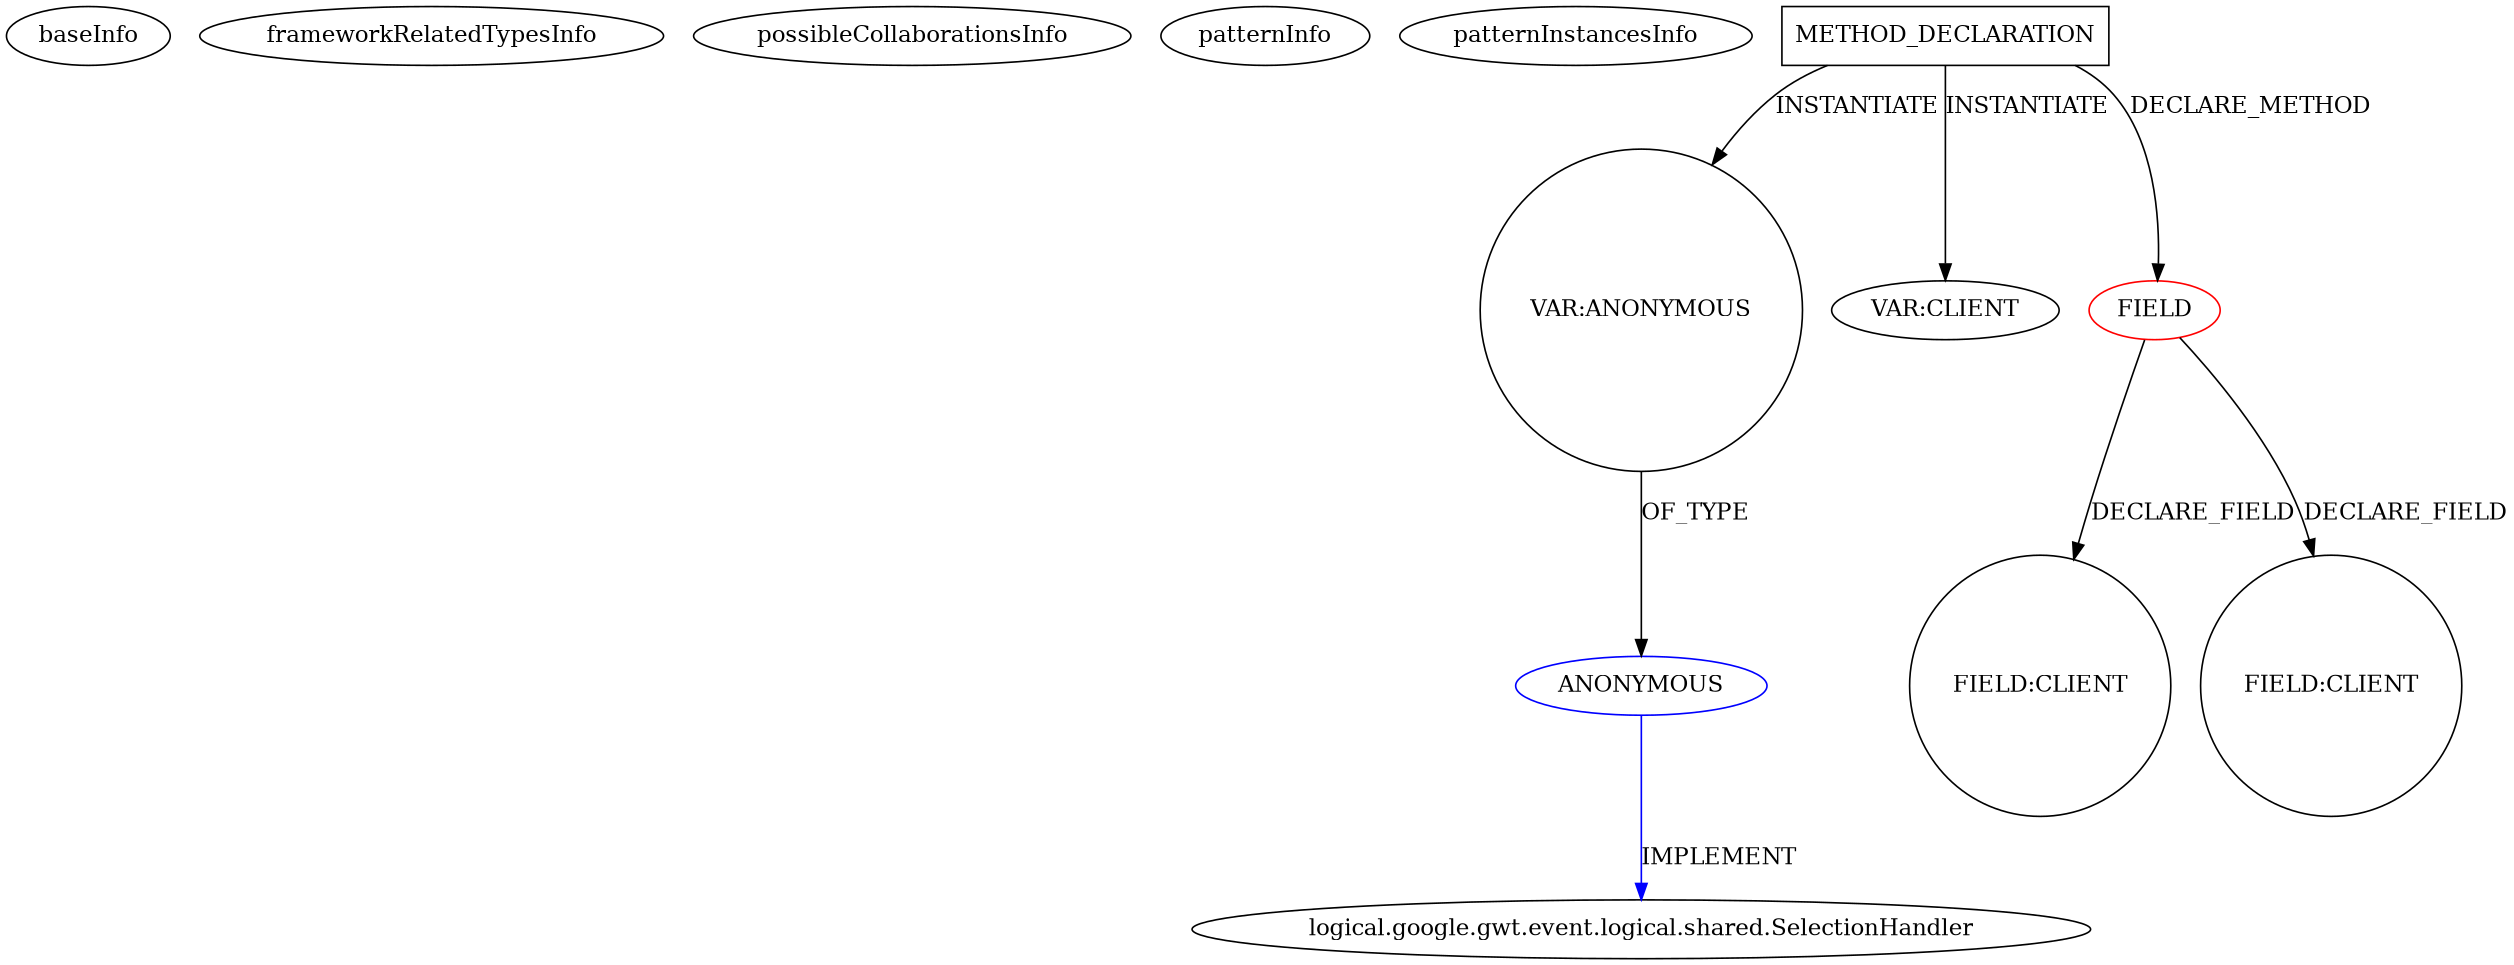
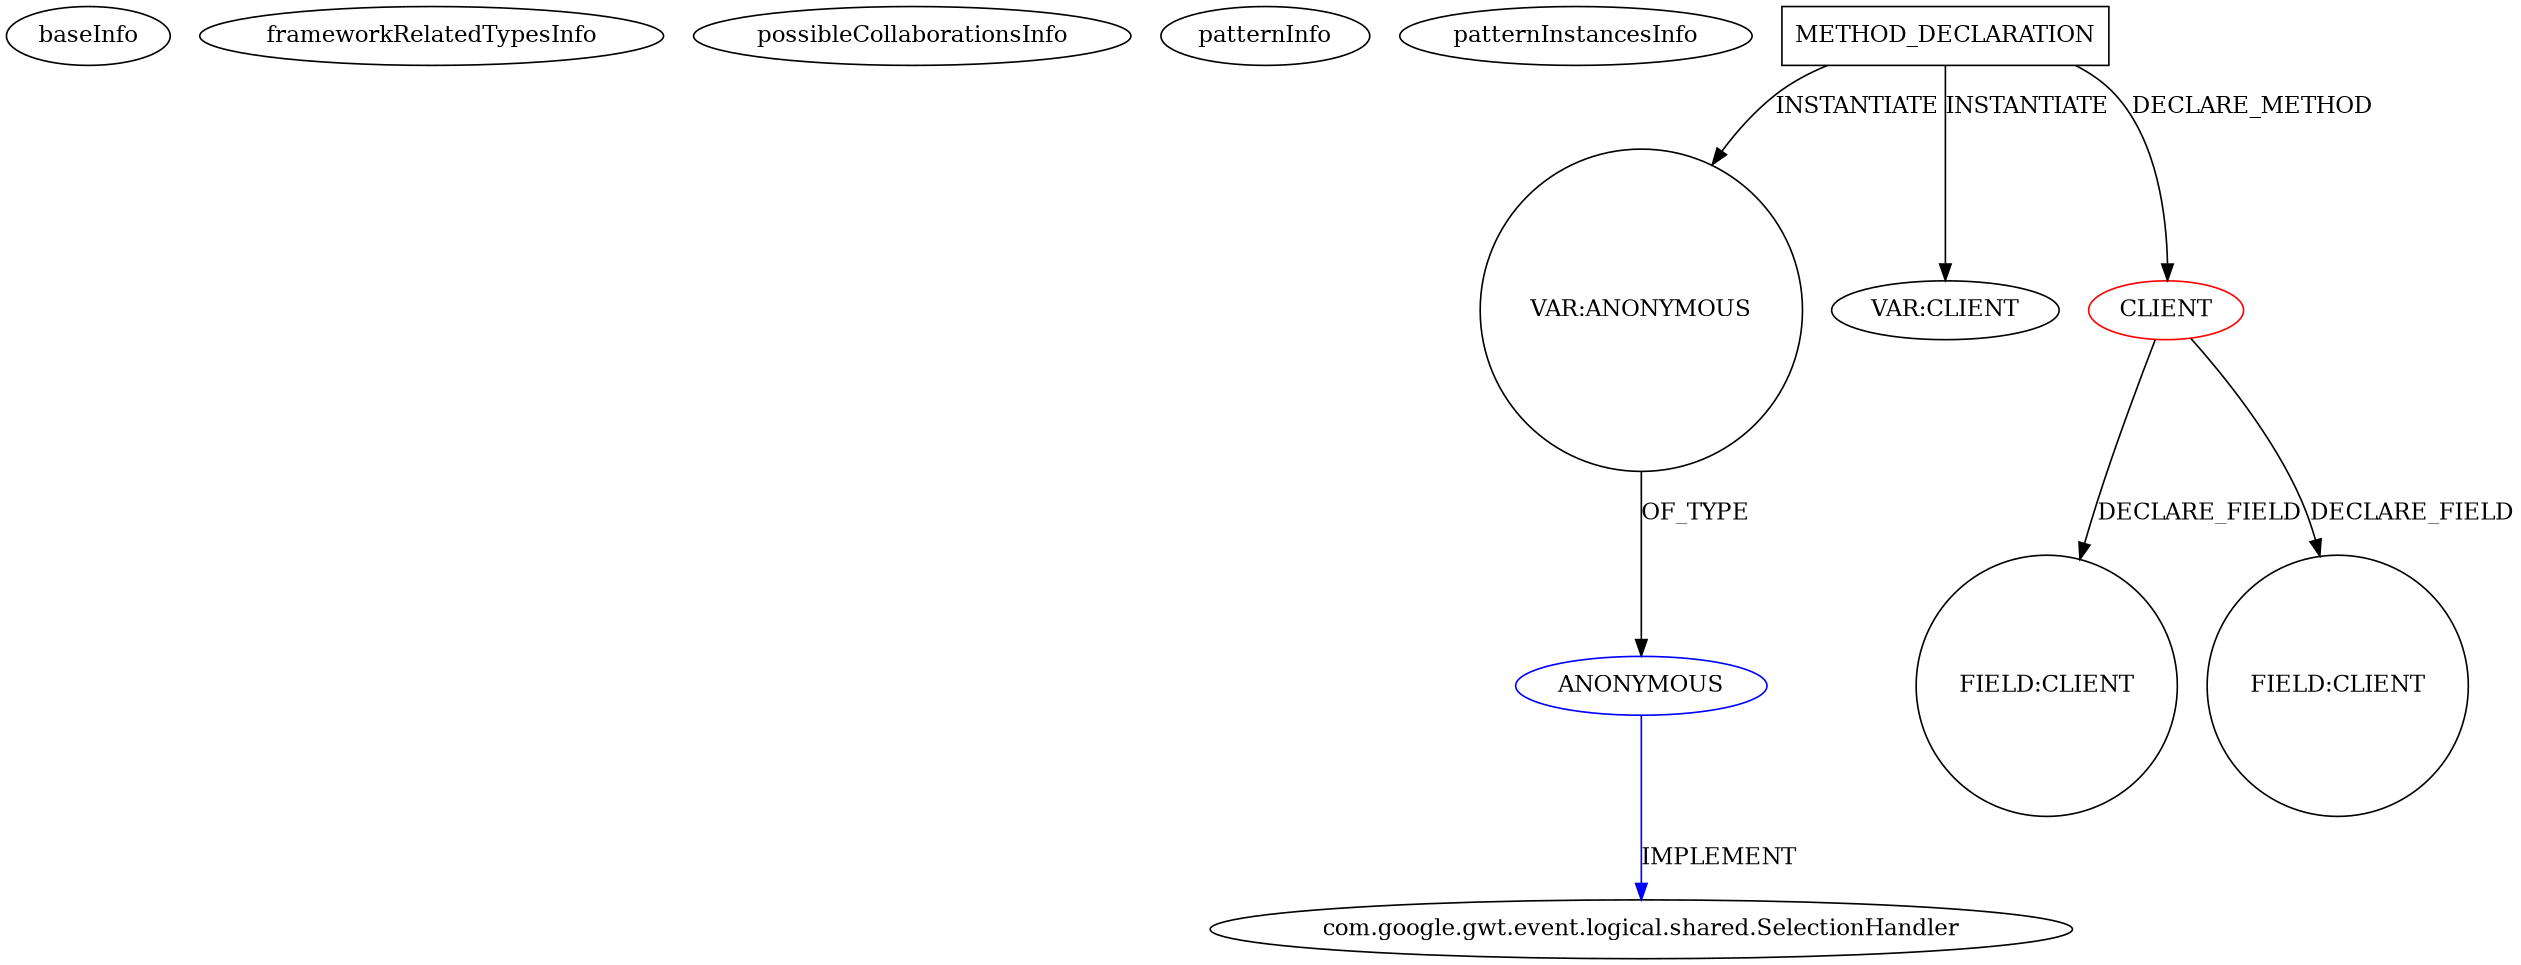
(2155, 310) -> (2166, 310)
(1641, 929) -> (1641, 929)
